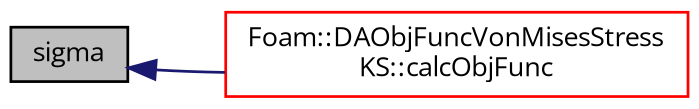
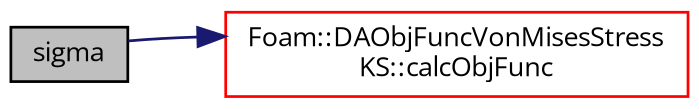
(191, 72) -> (163, 38)
